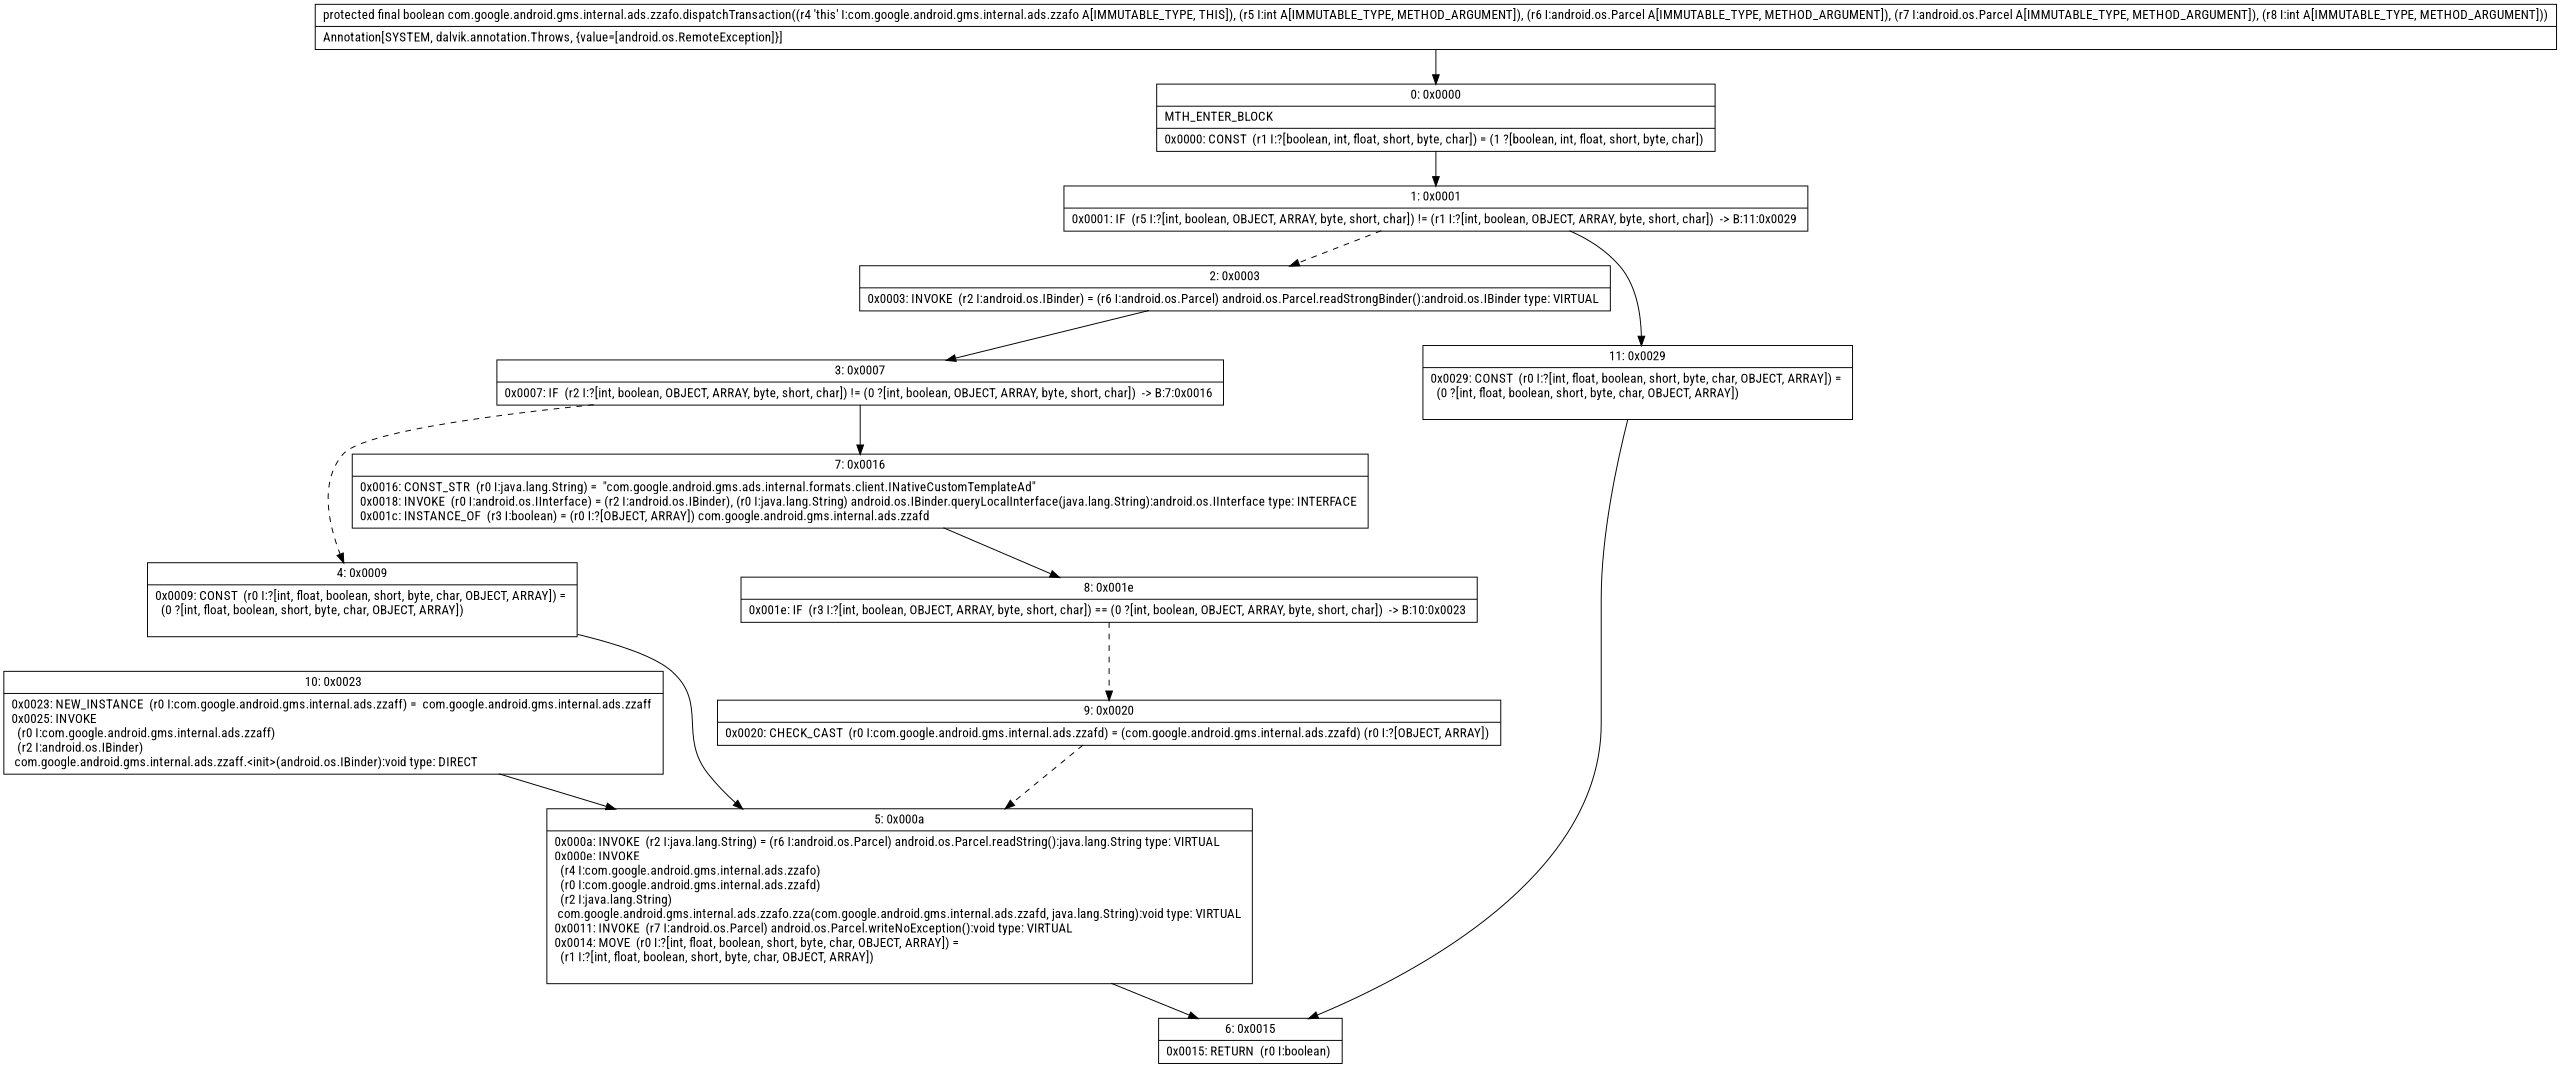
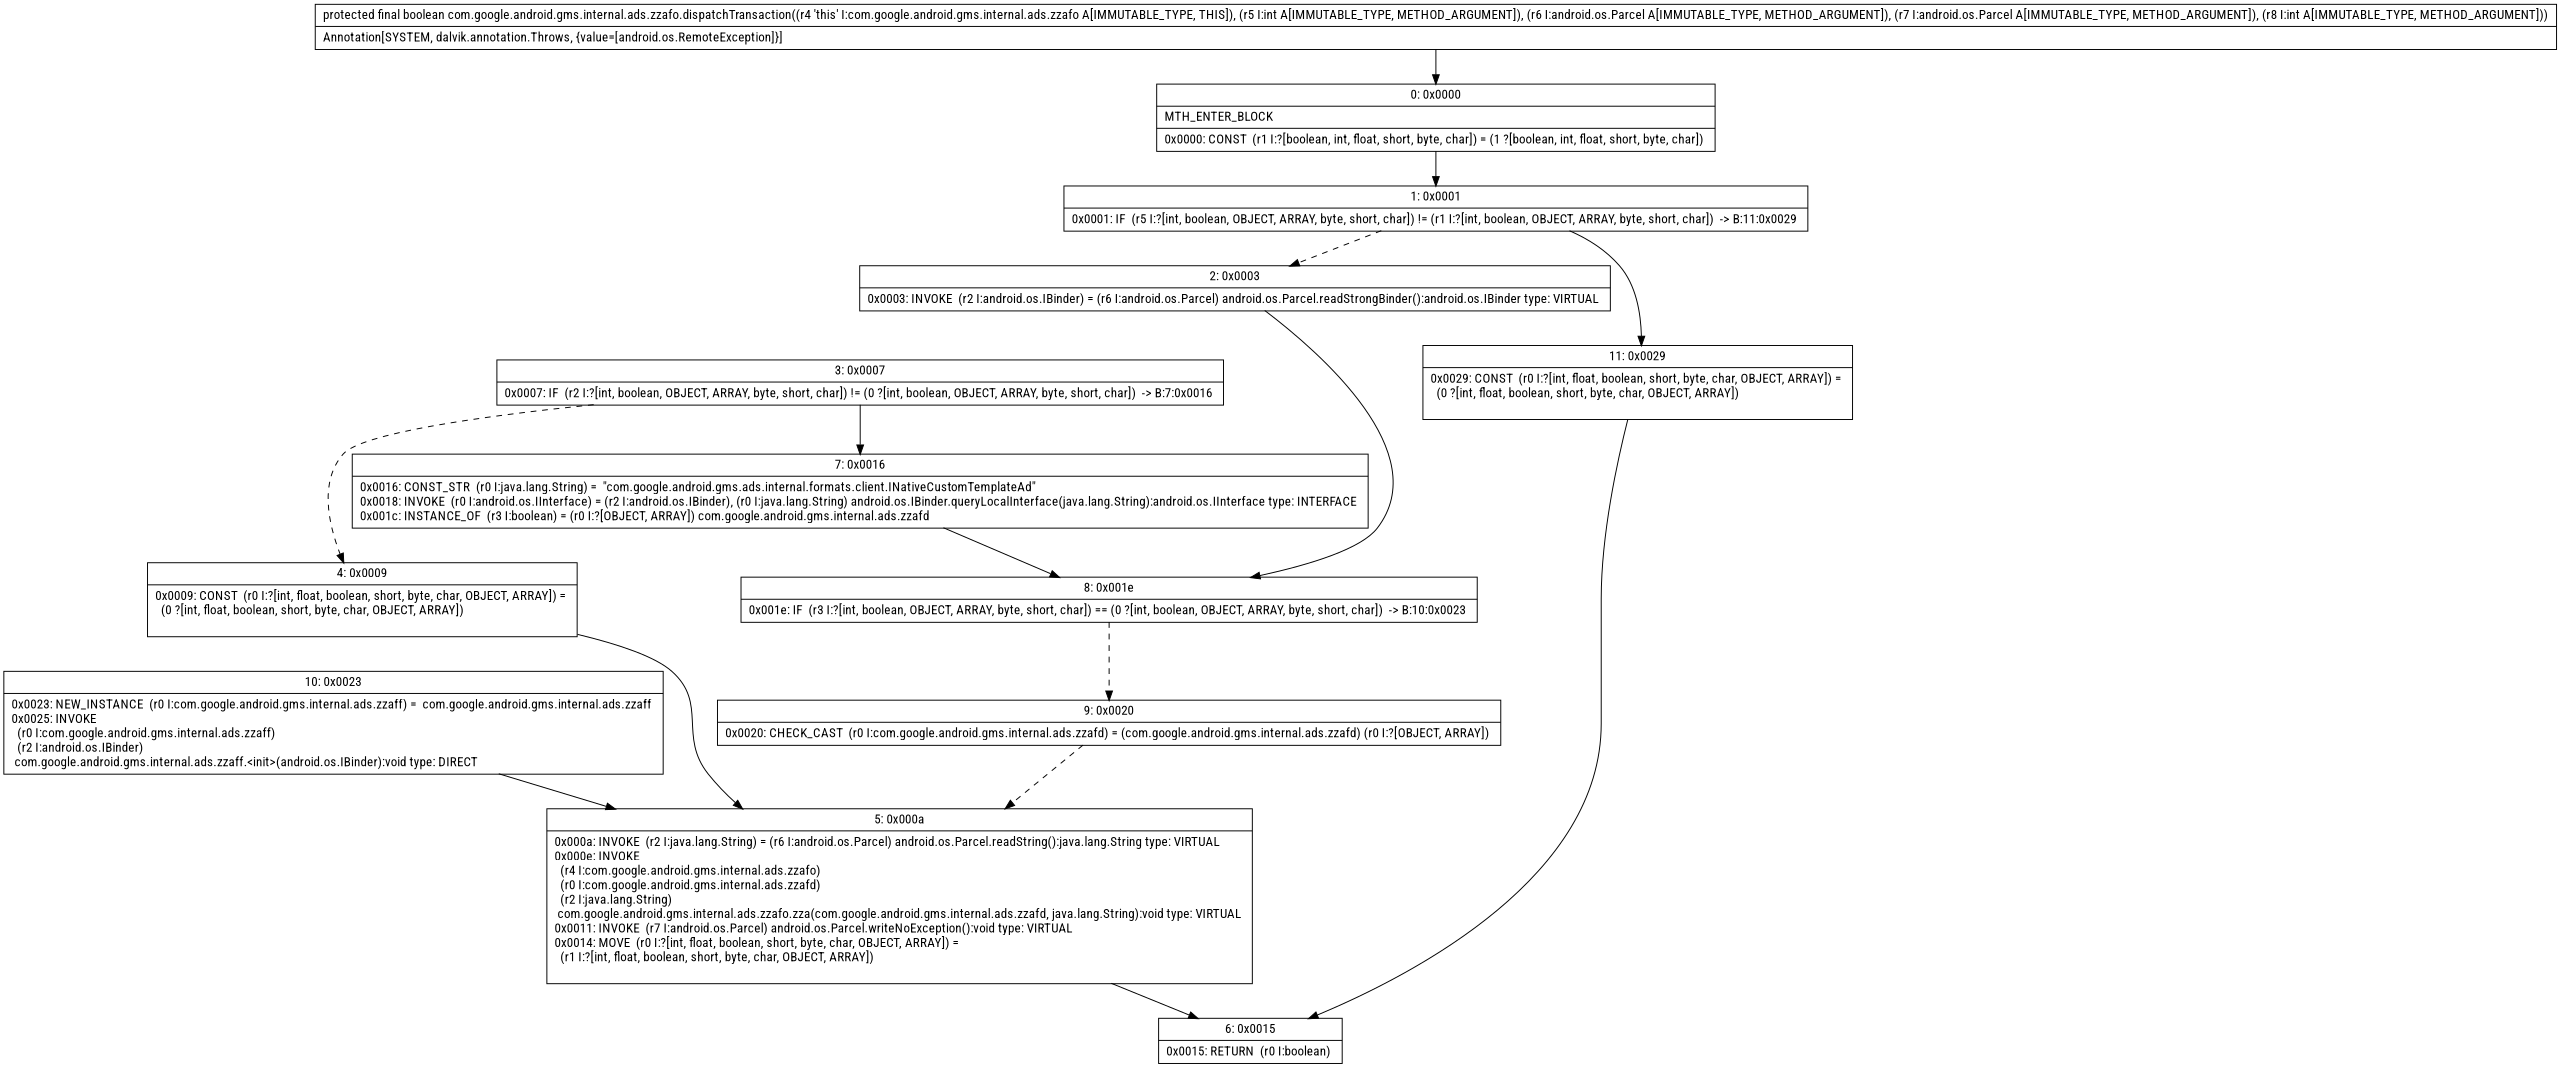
(1052, 334) -> (1390, 461)
